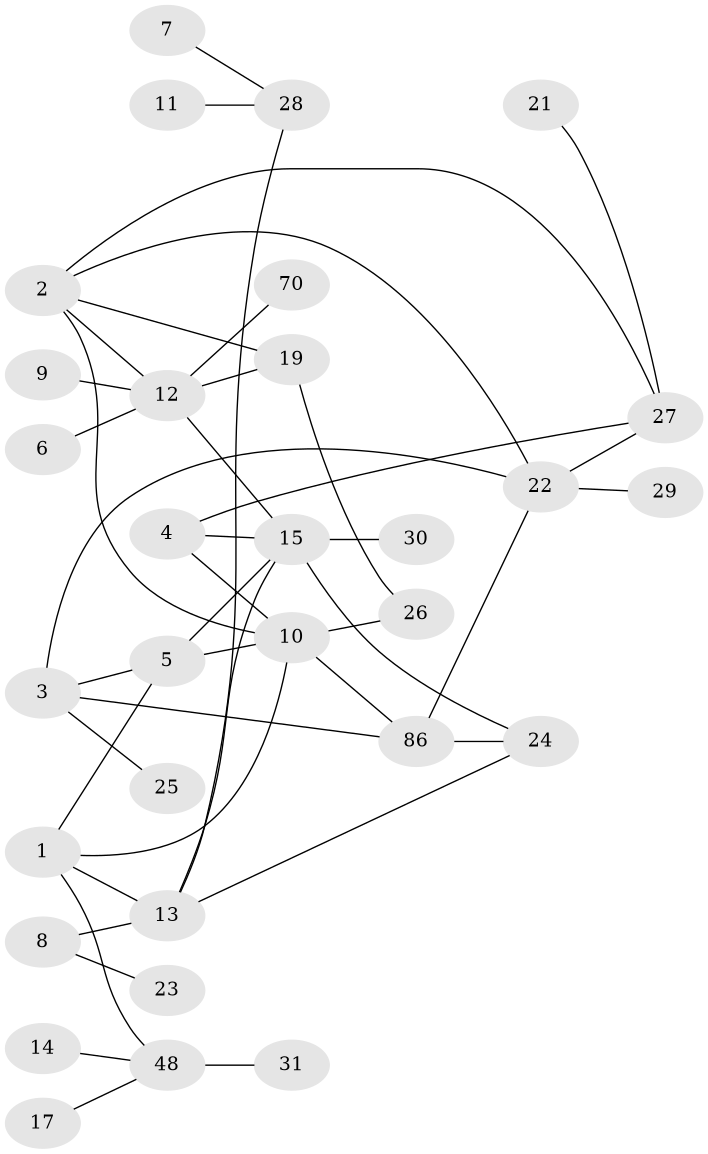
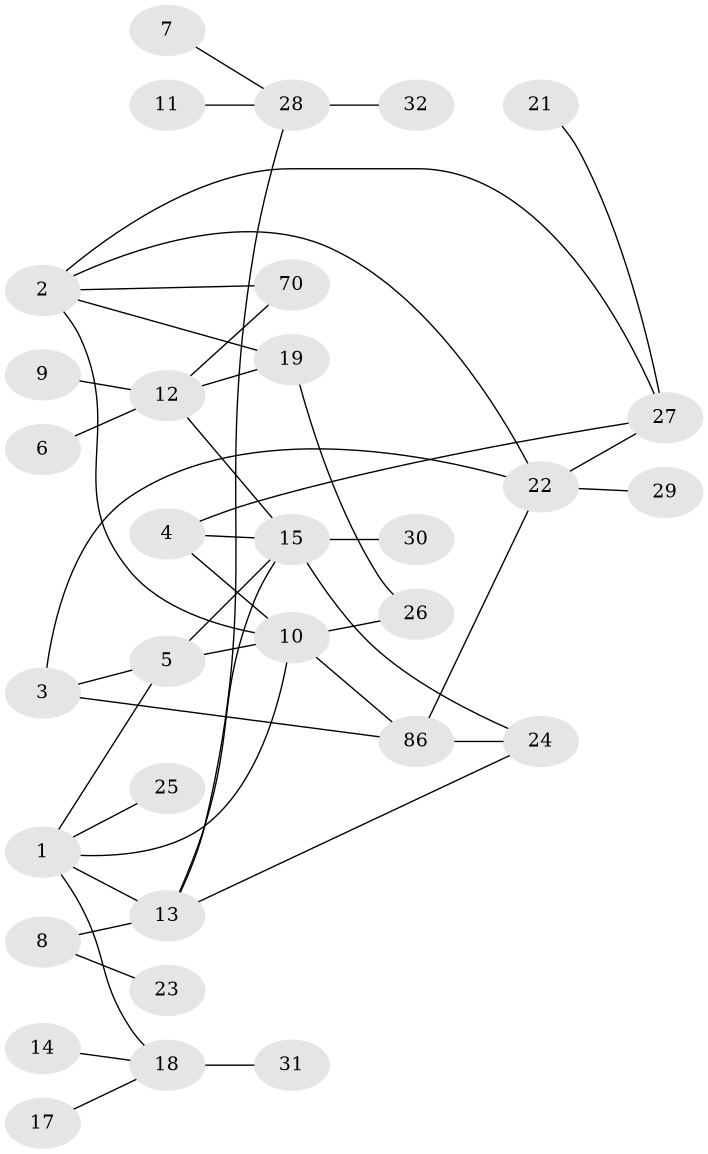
none -> (416, 105)
(105, 343) -> (168, 288)
(105, 741) -> (105, 820)
(167, 1065) -> (167, 1065)
